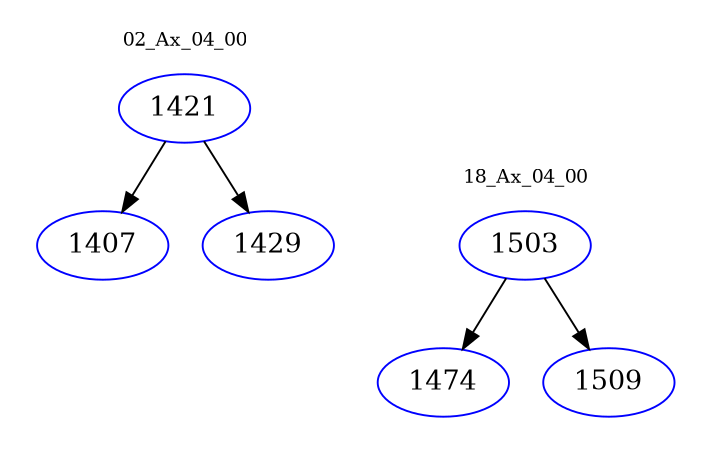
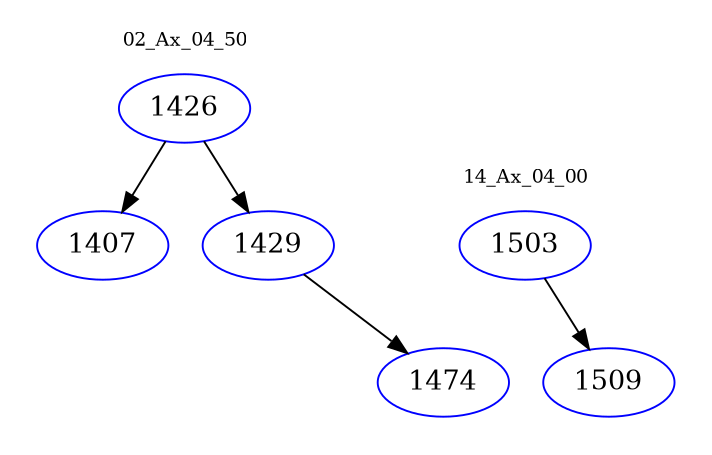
(186, 41) -> (186, 41)
(185, 108) -> (185, 108)
(526, 178) -> (526, 178)
(490, 305) -> (348, 308)
